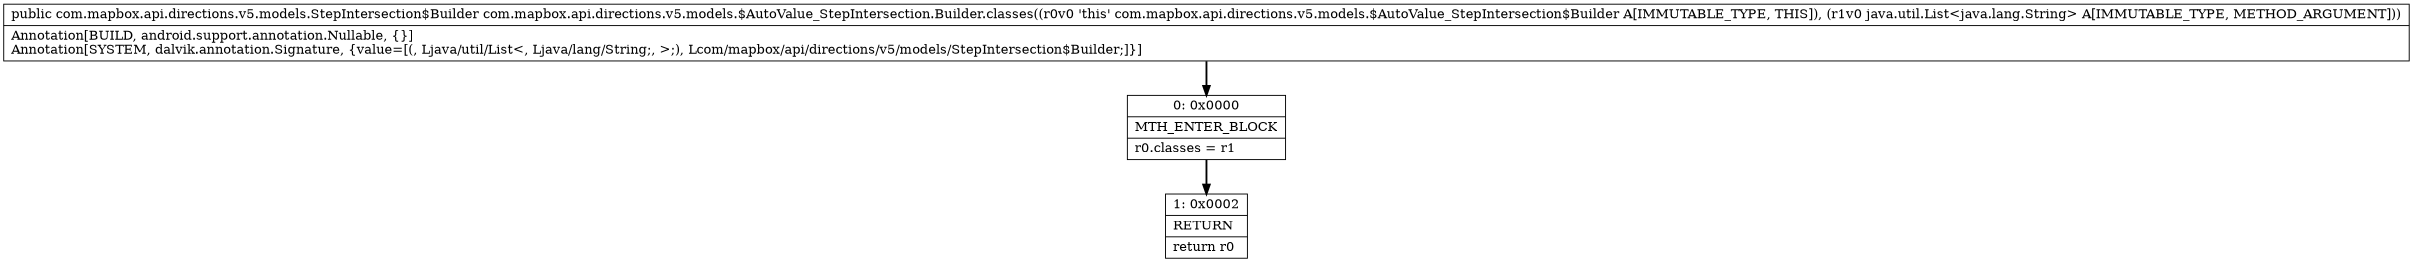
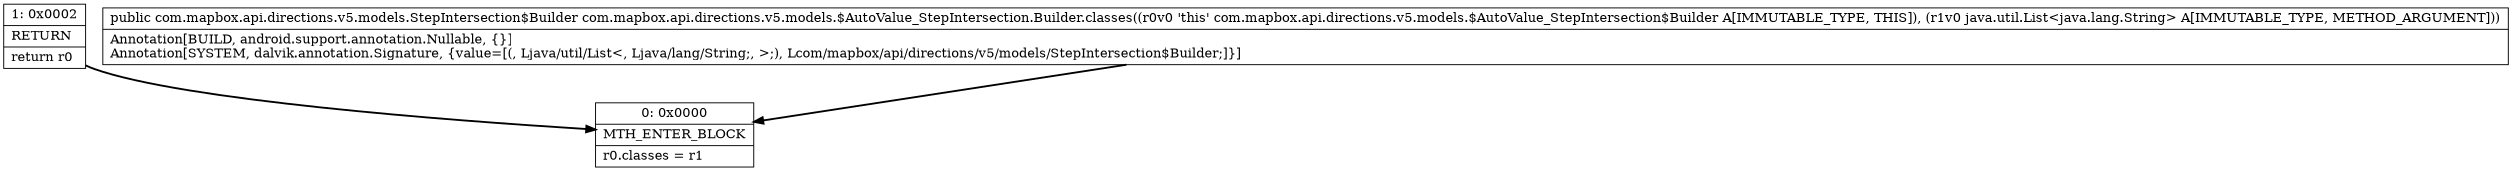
(1206, 172) -> (334, 109)
